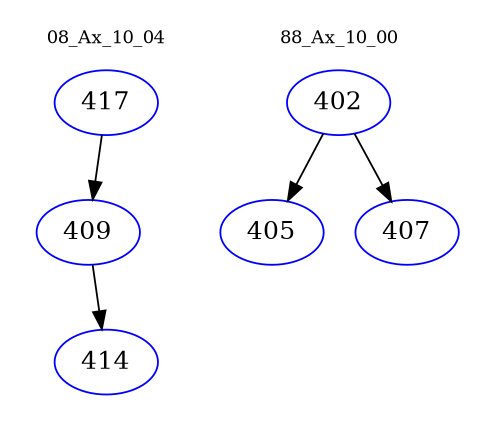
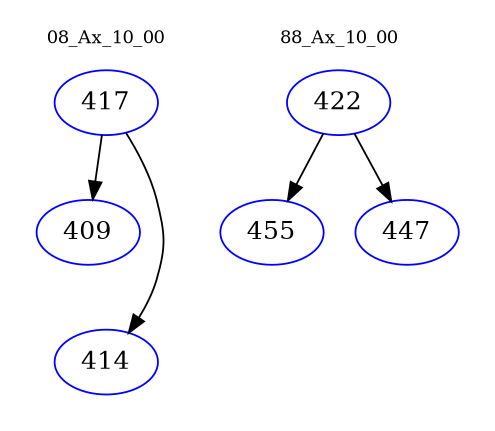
(106, 39) -> (106, 39)
(339, 103) -> (339, 103)
(272, 232) -> (272, 232)
(407, 232) -> (407, 232)
(96, 288) -> (162, 224)
